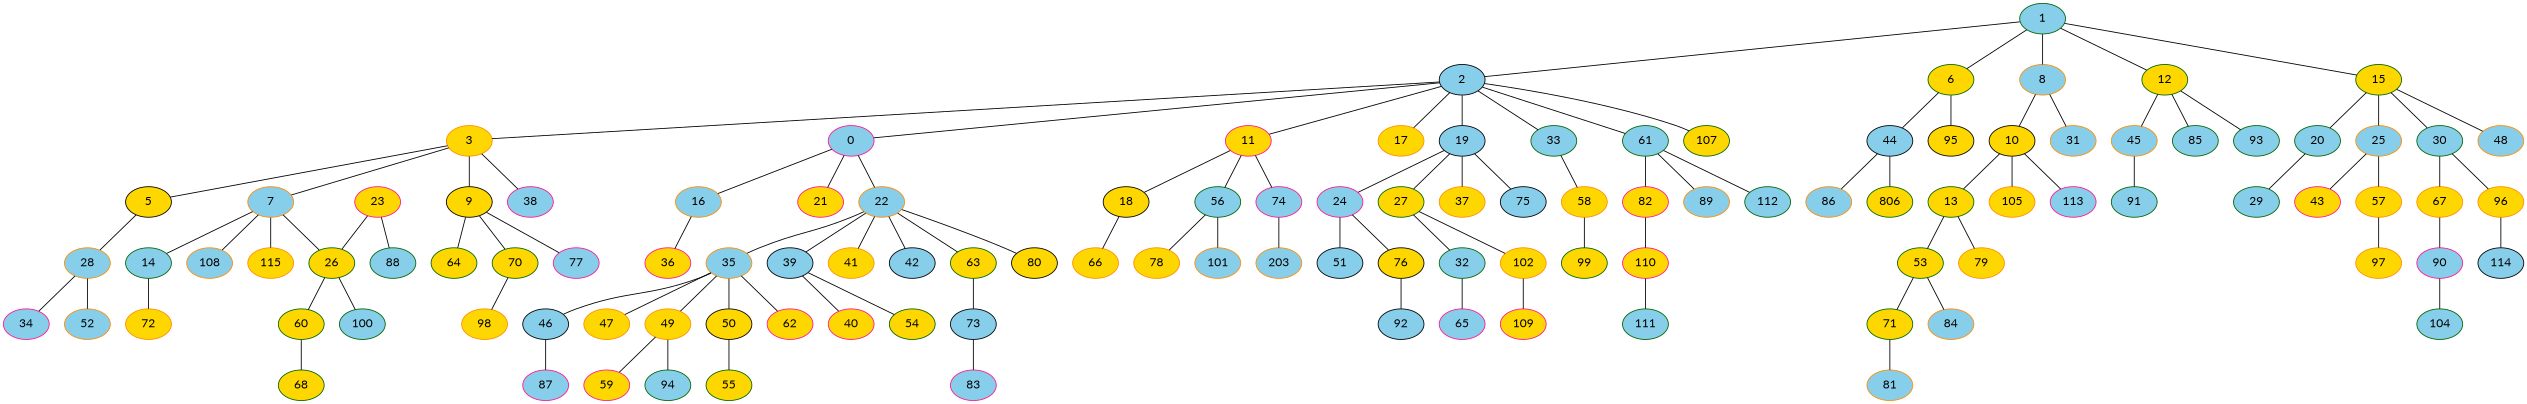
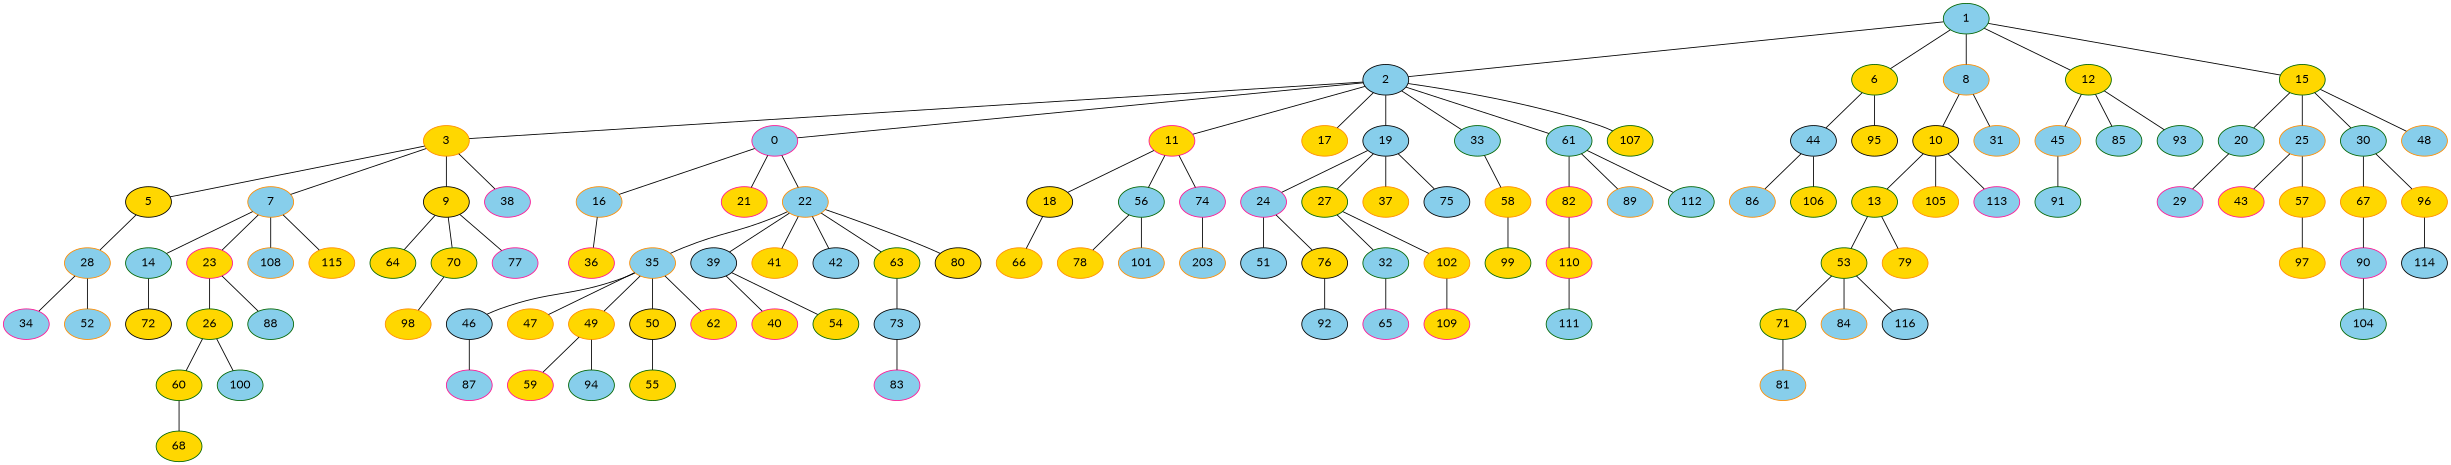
(1890, 202) -> (1813, 202)
(2256, 202) -> (2180, 202)
(301, 232) -> (240, 232)
(149, 324) -> (149, 324)
none -> (1905, 324)
